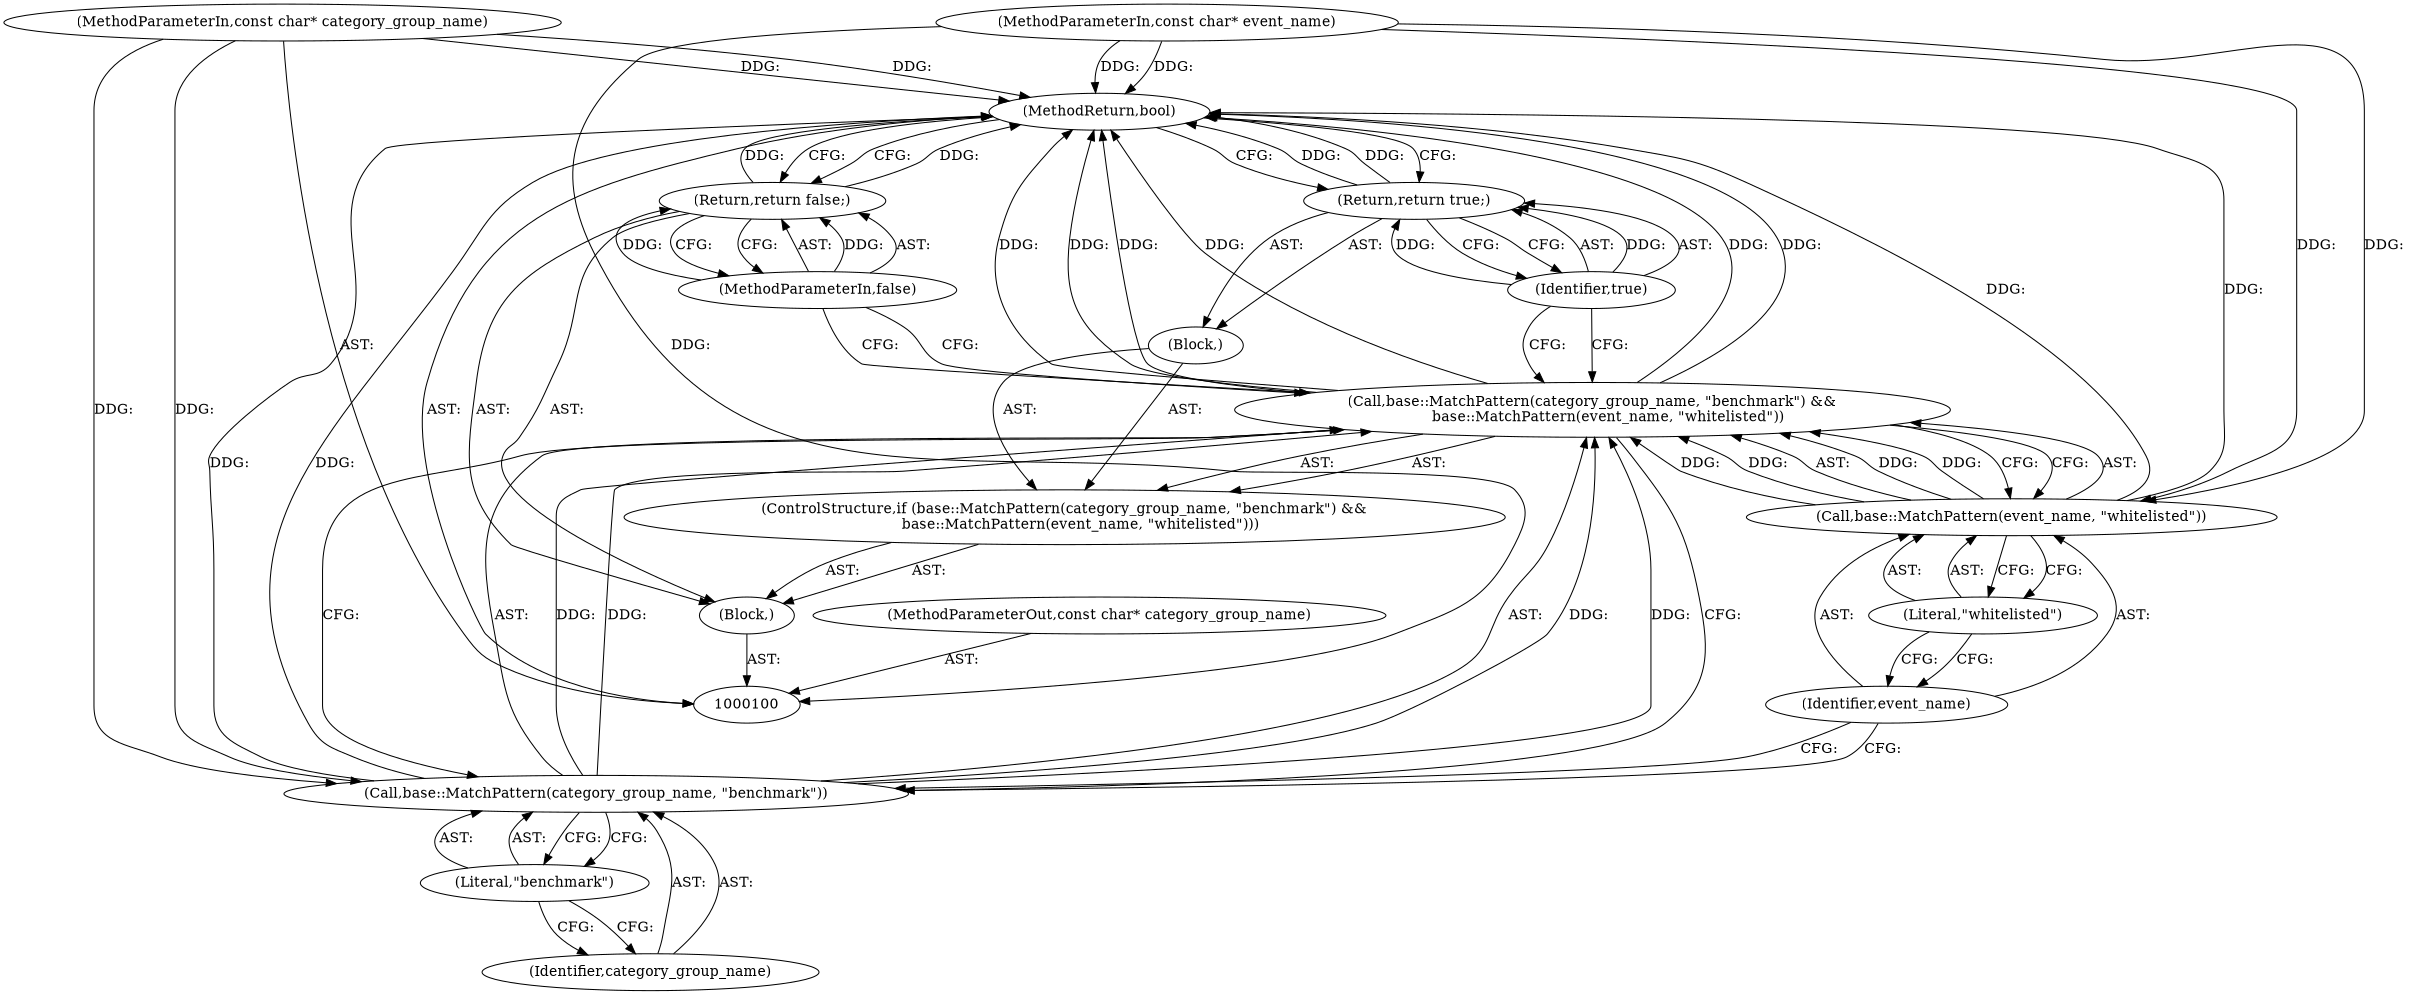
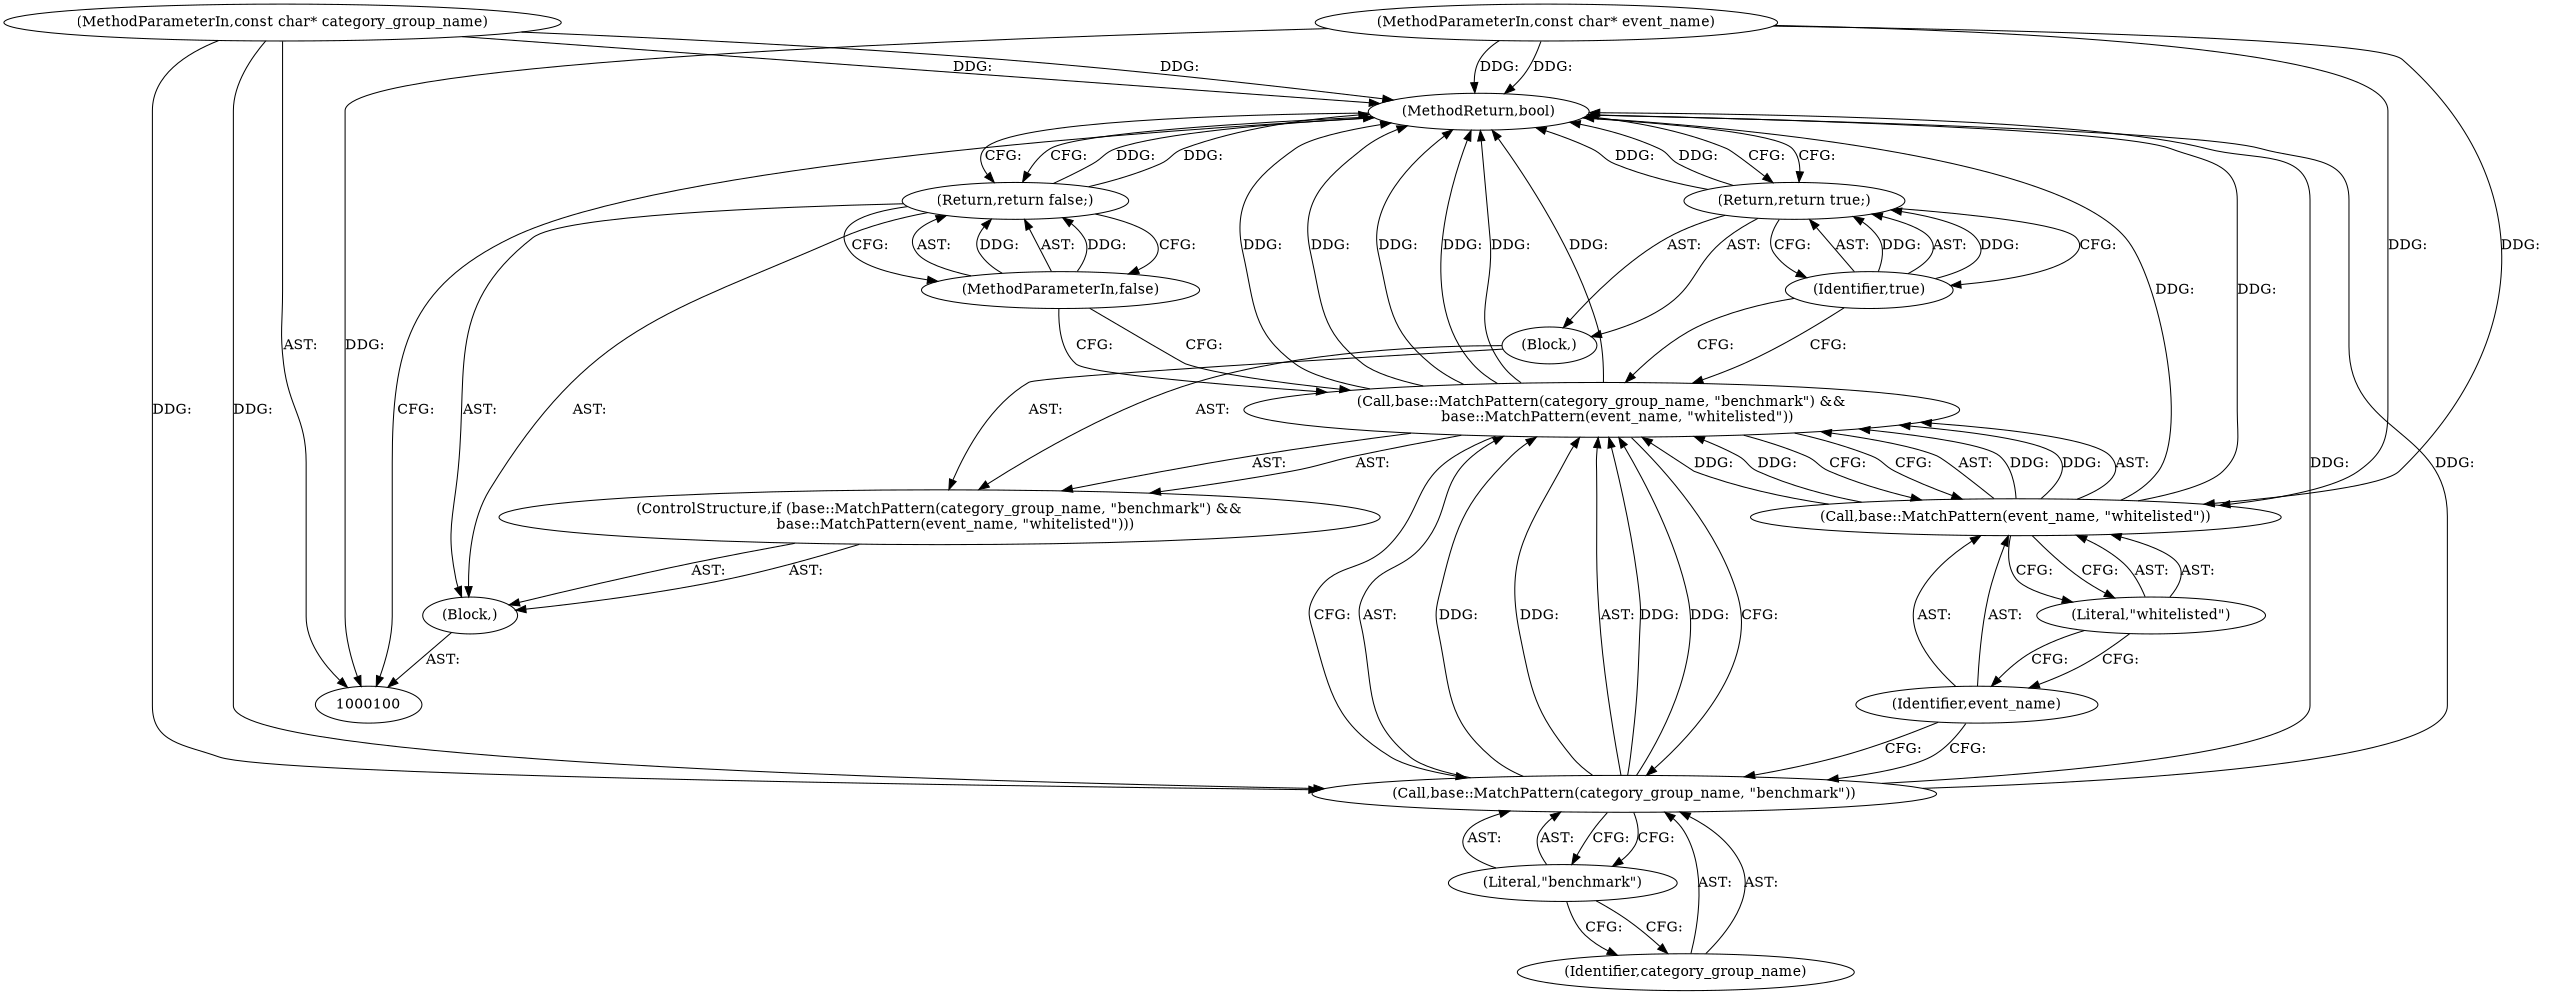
(447, 410) -> (418, 410)
(1100, 615) -> none
